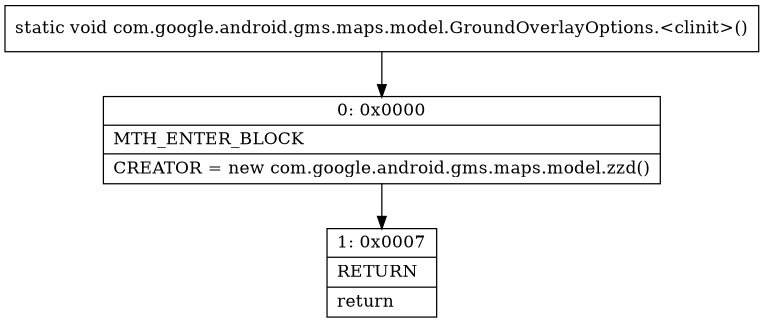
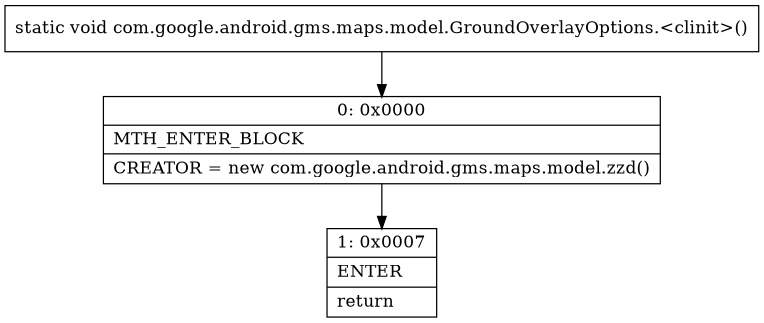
(377, 272) -> (370, 272)
